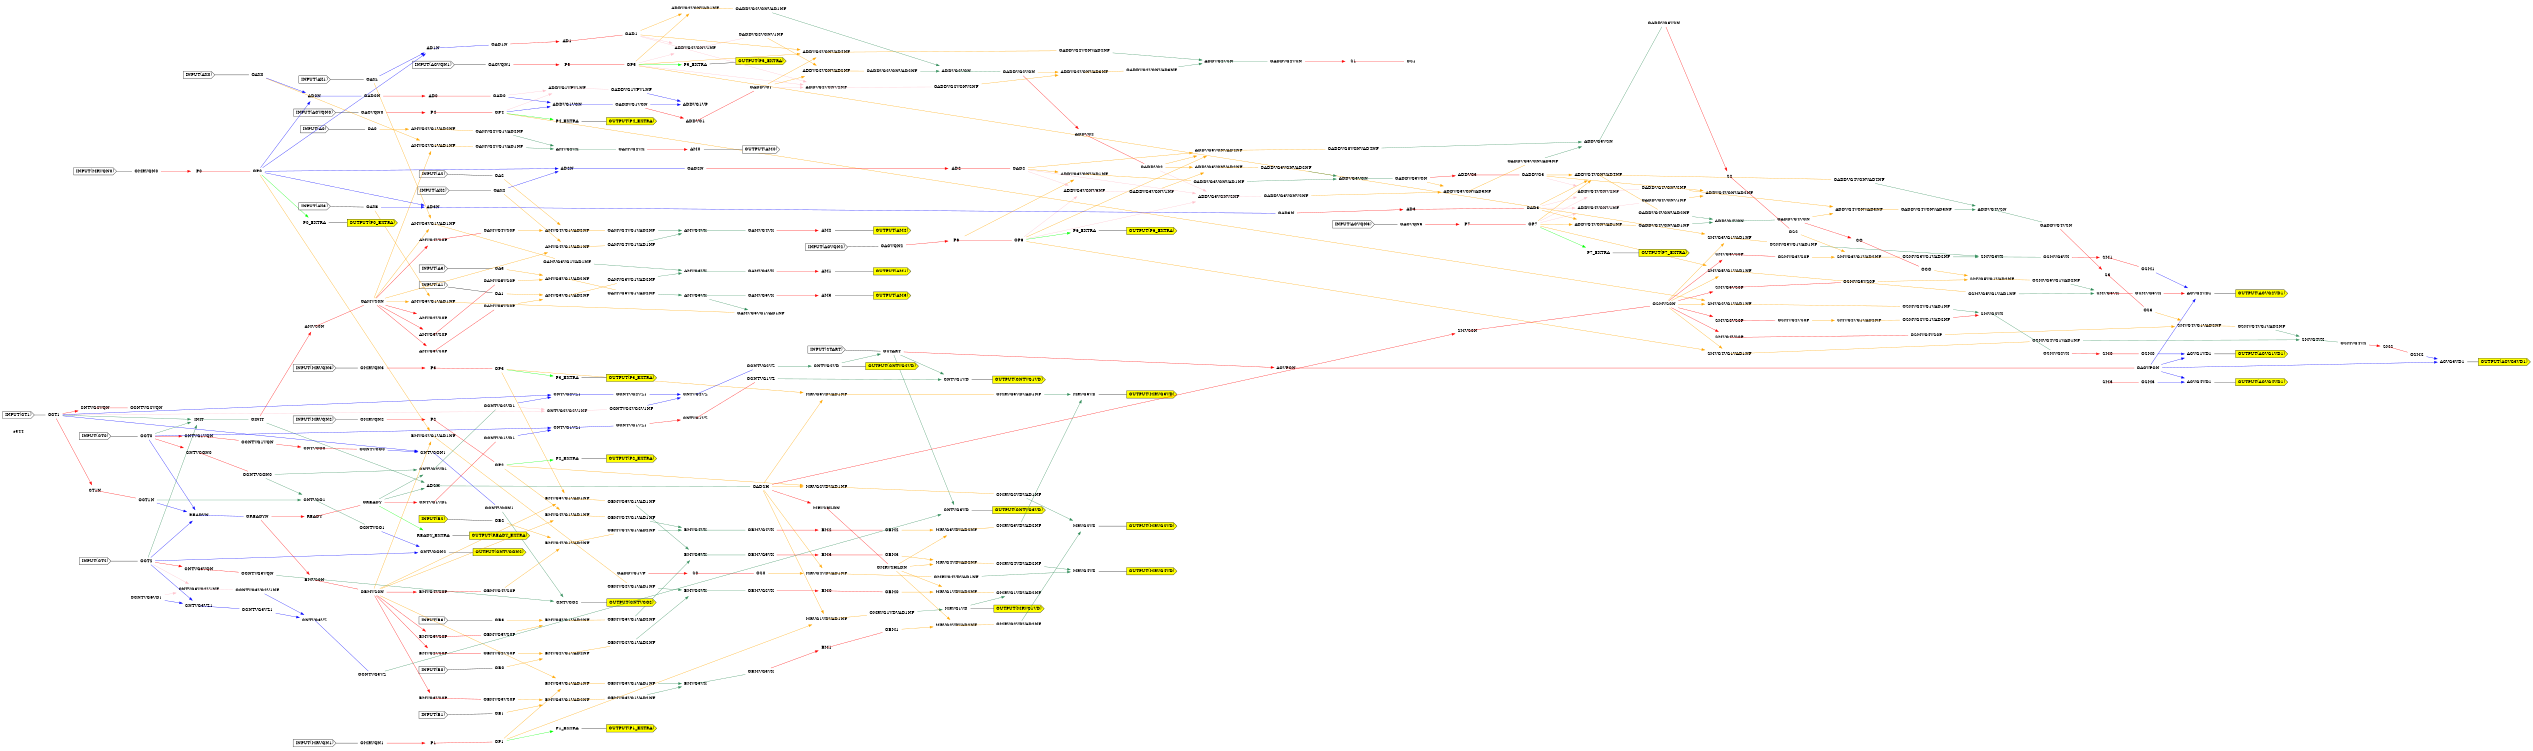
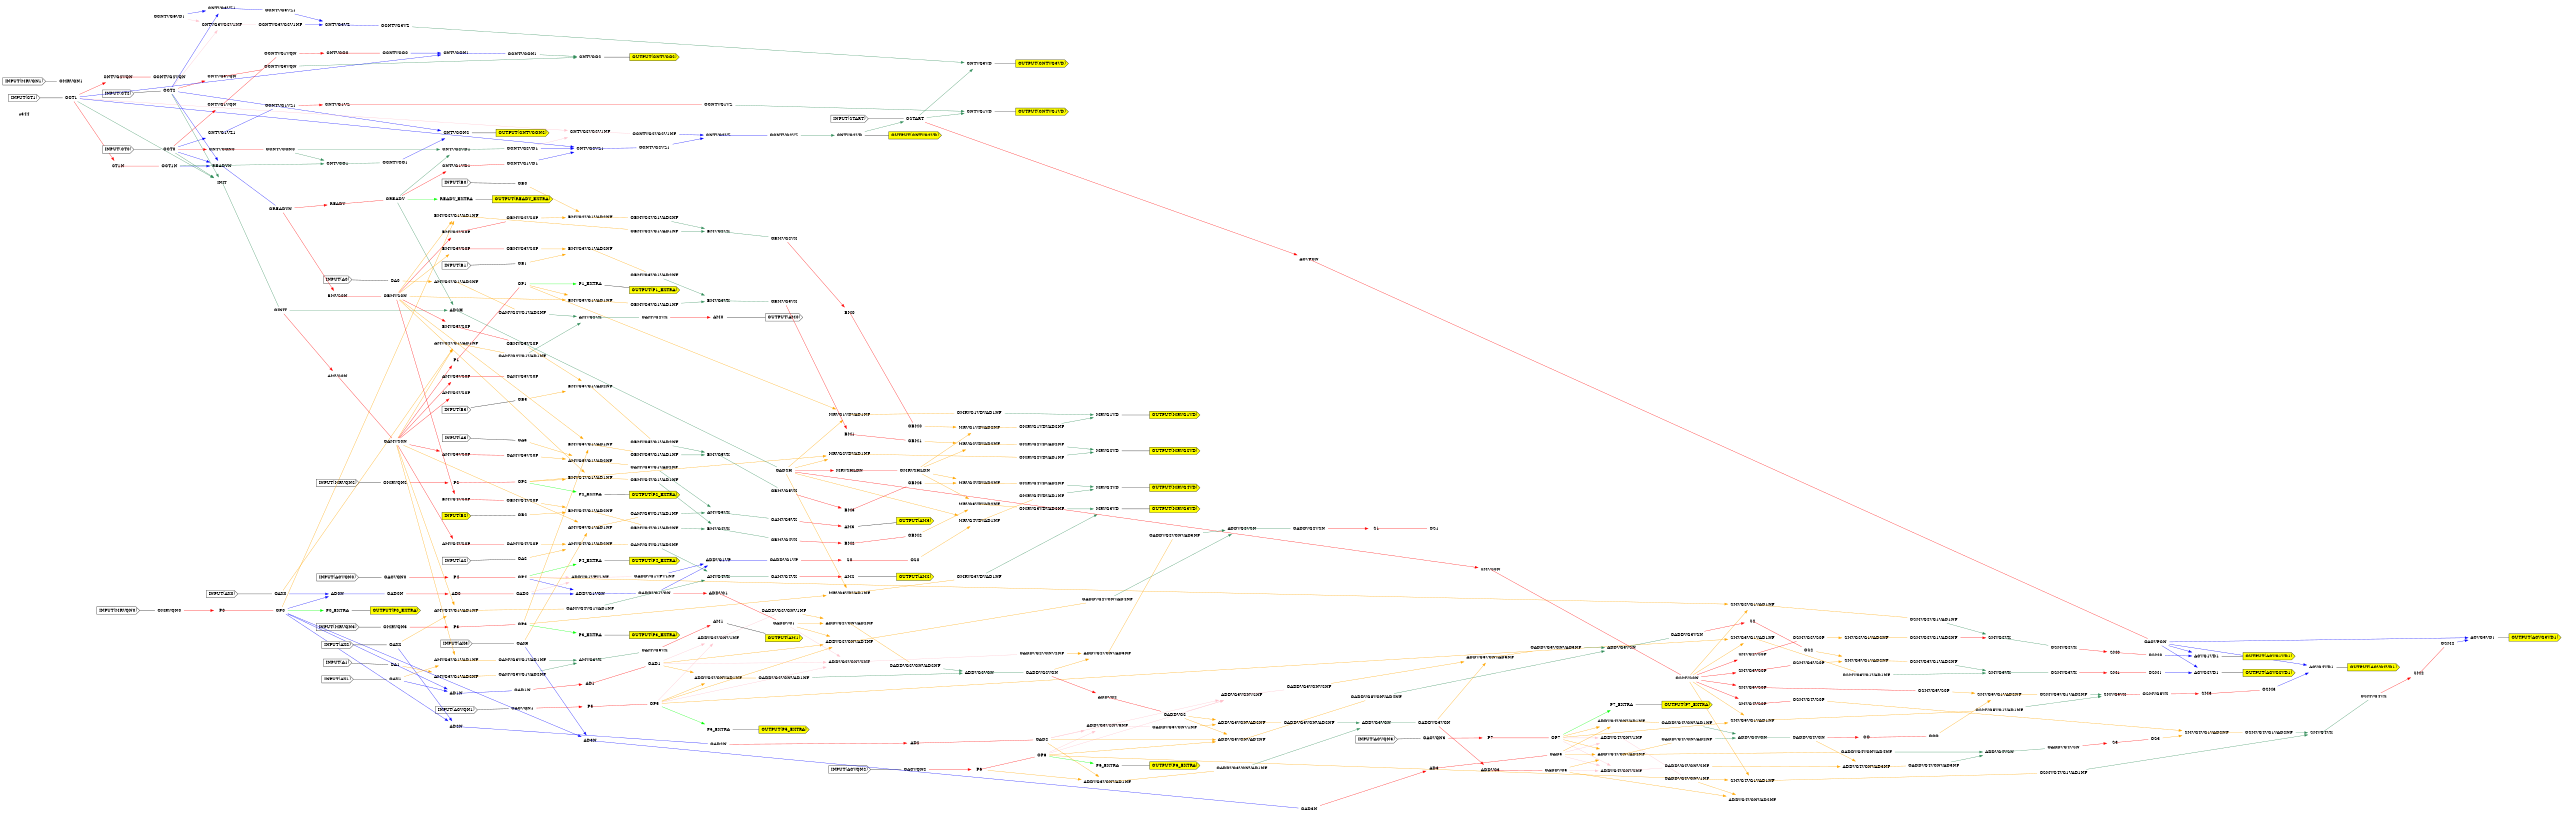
(2172, 293) -> (2183, 694)
(529, 302) -> none
(727, 304) -> (691, 513)
(531, 433) -> (555, 156)
none -> (743, 560)
(986, 601) -> (1076, 421)
(402, 643) -> (423, 275)
(404, 743) -> (424, 403)
